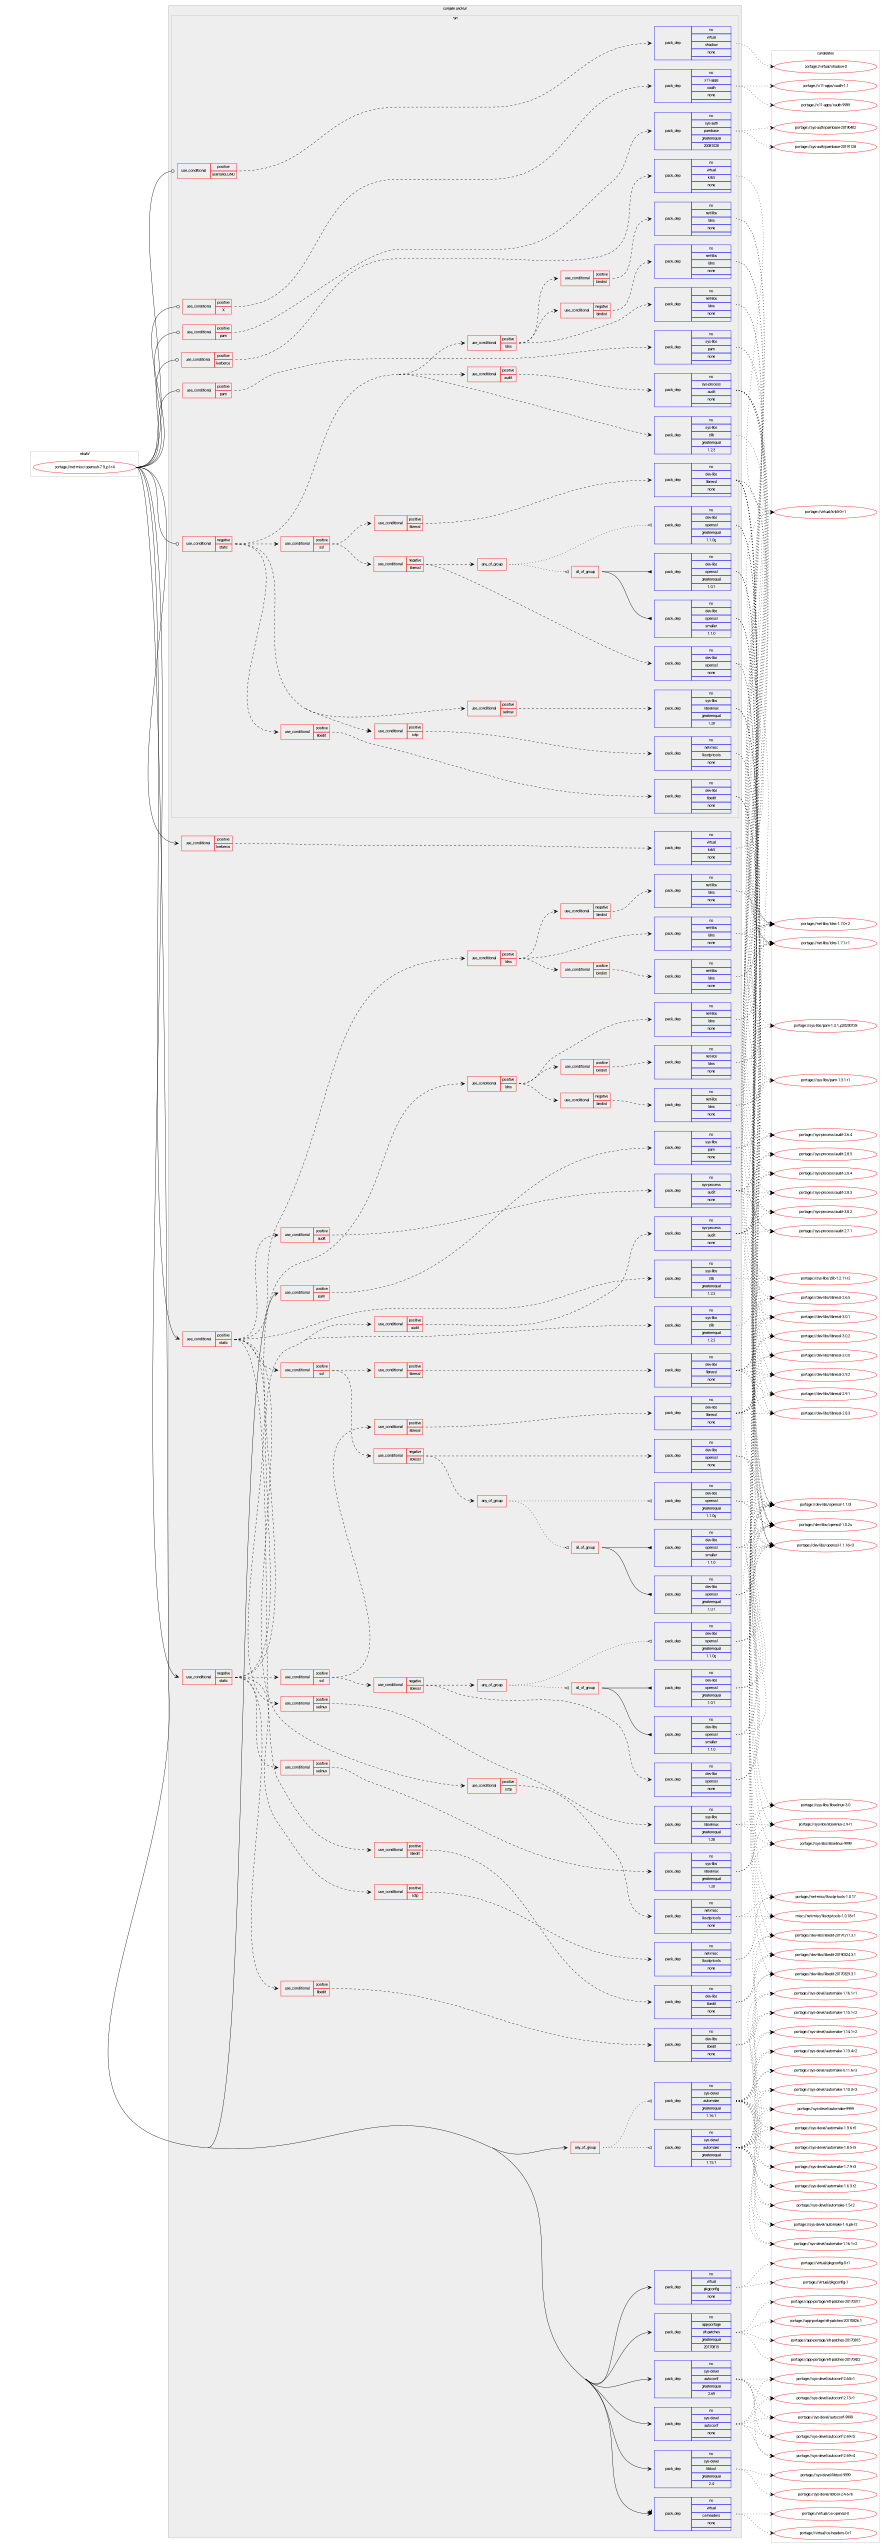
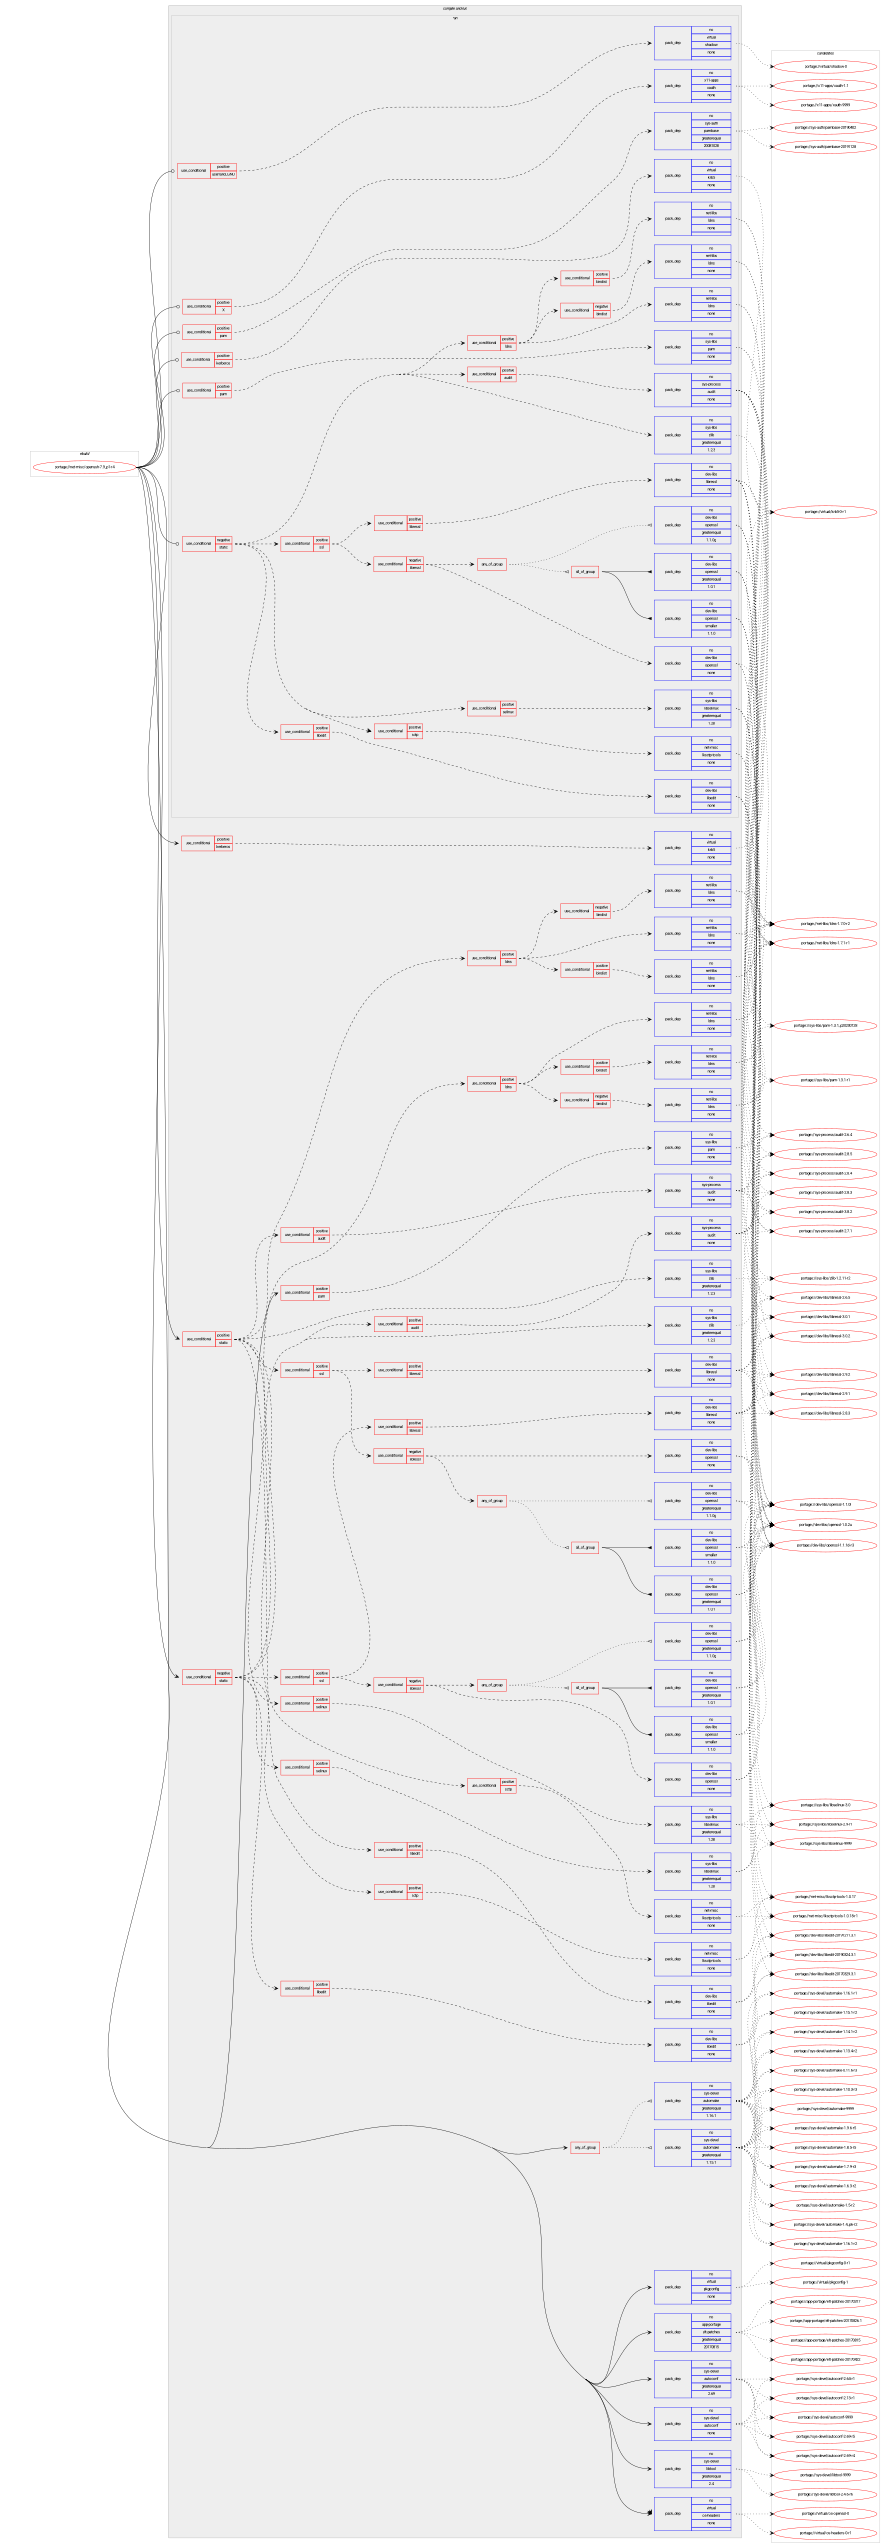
(826, 1356) -> none
(826, 1916) -> (826, 1916)
